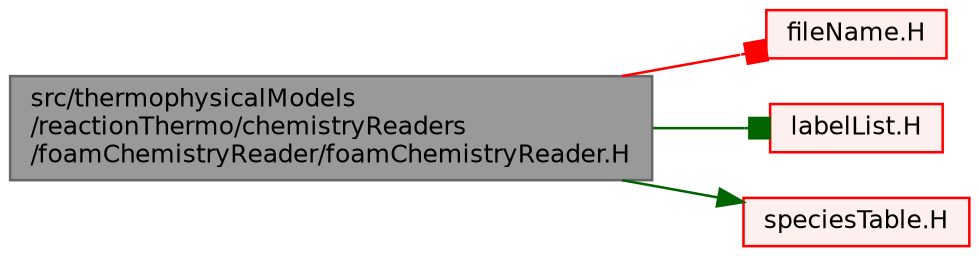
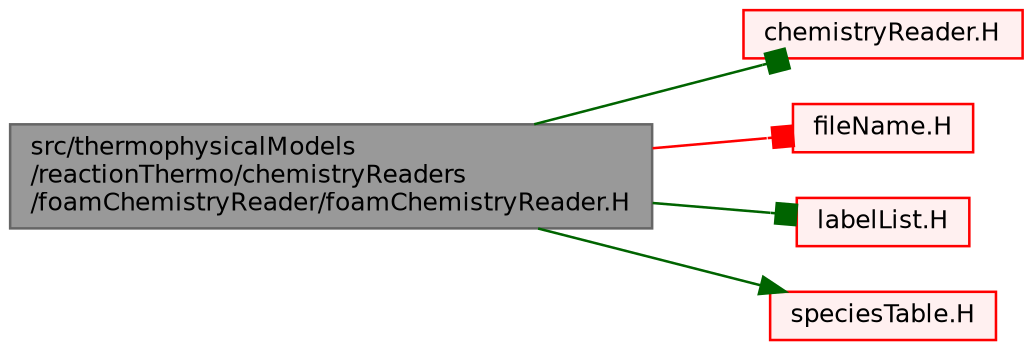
none -> (883, 34)
